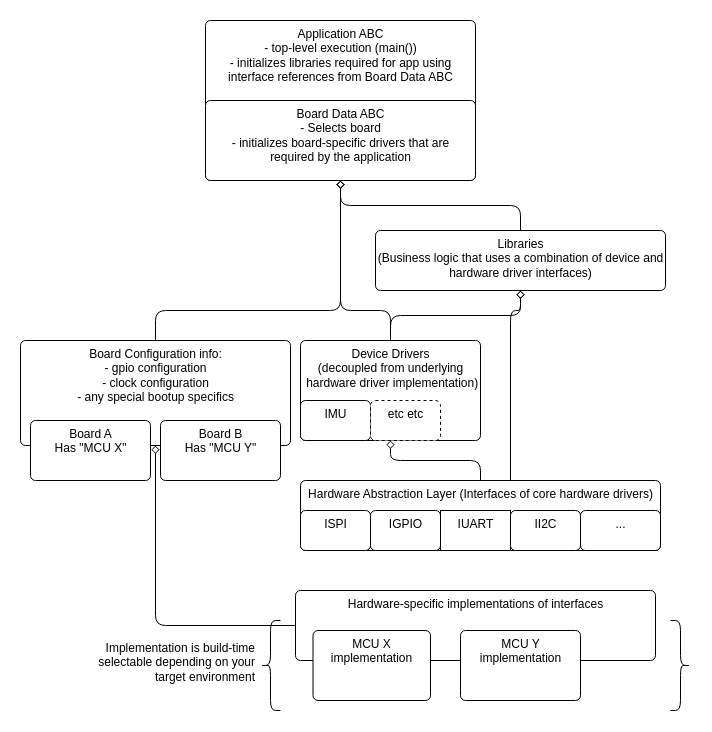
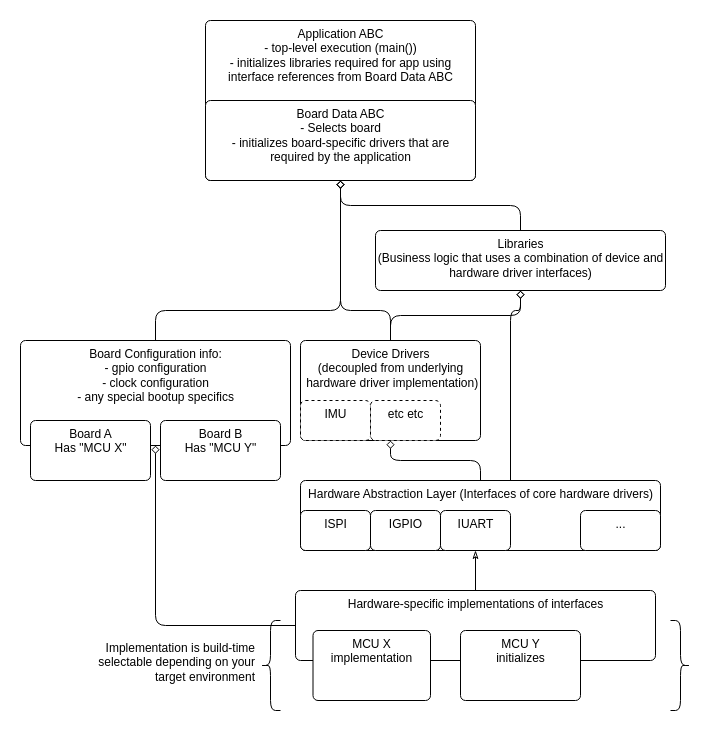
(336, 421) -> (336, 421)
(476, 531) -> (476, 531)
(546, 531) -> none
none -> (476, 574)
(521, 652) -> (521, 652)
